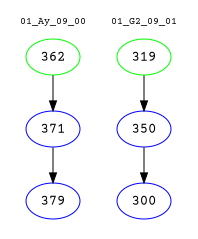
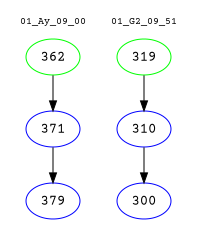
(144, 22) -> (144, 22)
(144, 129) -> (144, 129)
